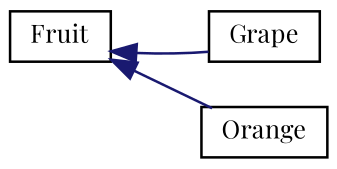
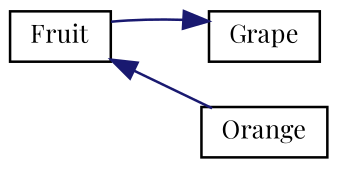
(173, 53) -> (147, 20)
